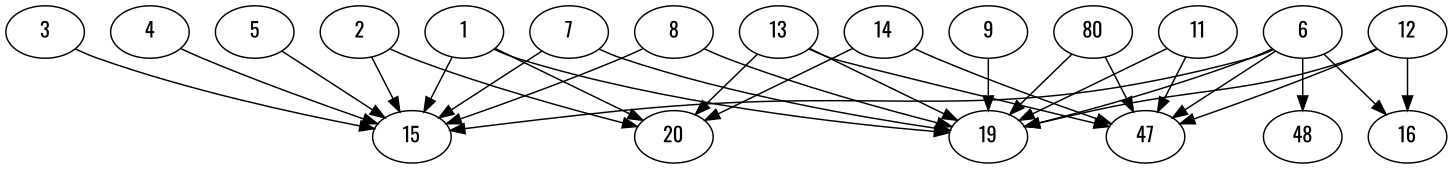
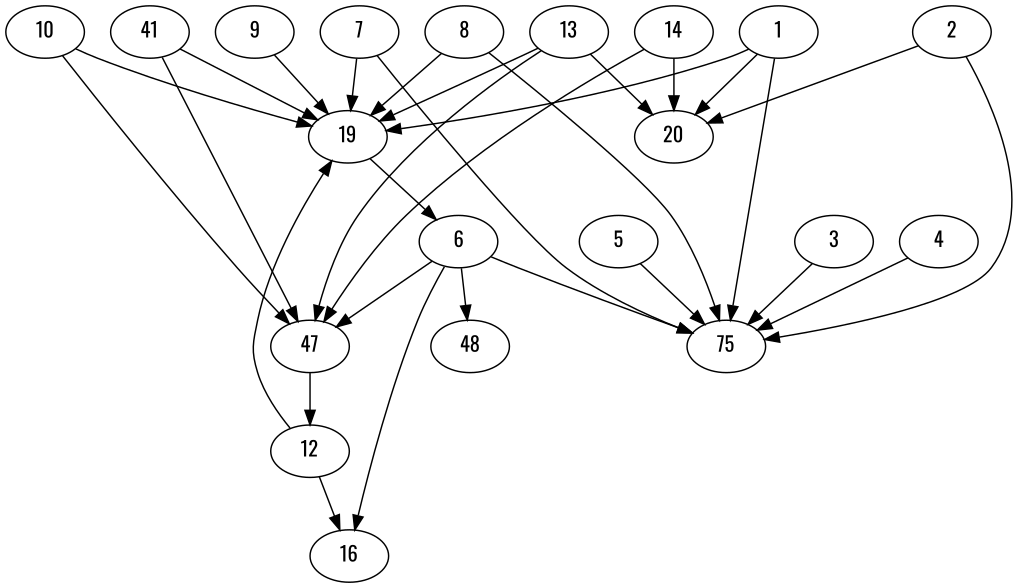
(1093, 32) -> (45, 32)
(1198, 32) -> (150, 32)
(1277, 89) -> (310, 392)
(1157, 90) -> (398, 184)
(412, 137) -> (726, 346)
